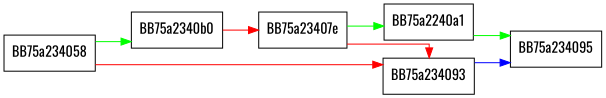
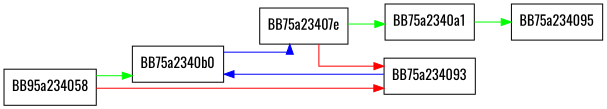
(429, 22) -> (430, 22)
(236, 30) -> (257, 52)
(50, 53) -> (50, 87)
(487, 63) -> (309, 74)
